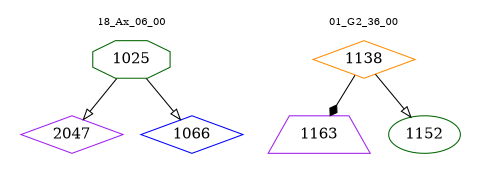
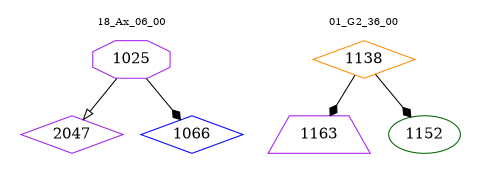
(131, 59) -> (131, 59)
(390, 92) -> (389, 91)
(160, 95) -> (159, 94)
